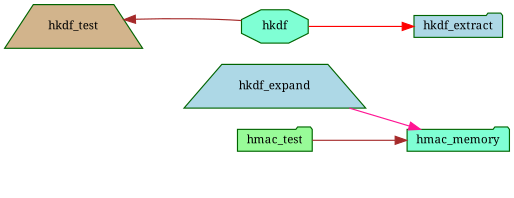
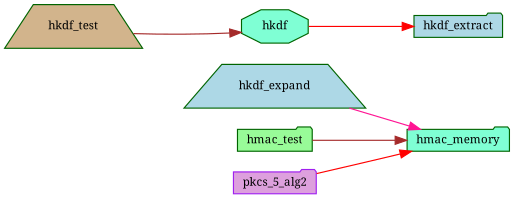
(188, 19) -> (181, 34)
none -> (275, 183)
